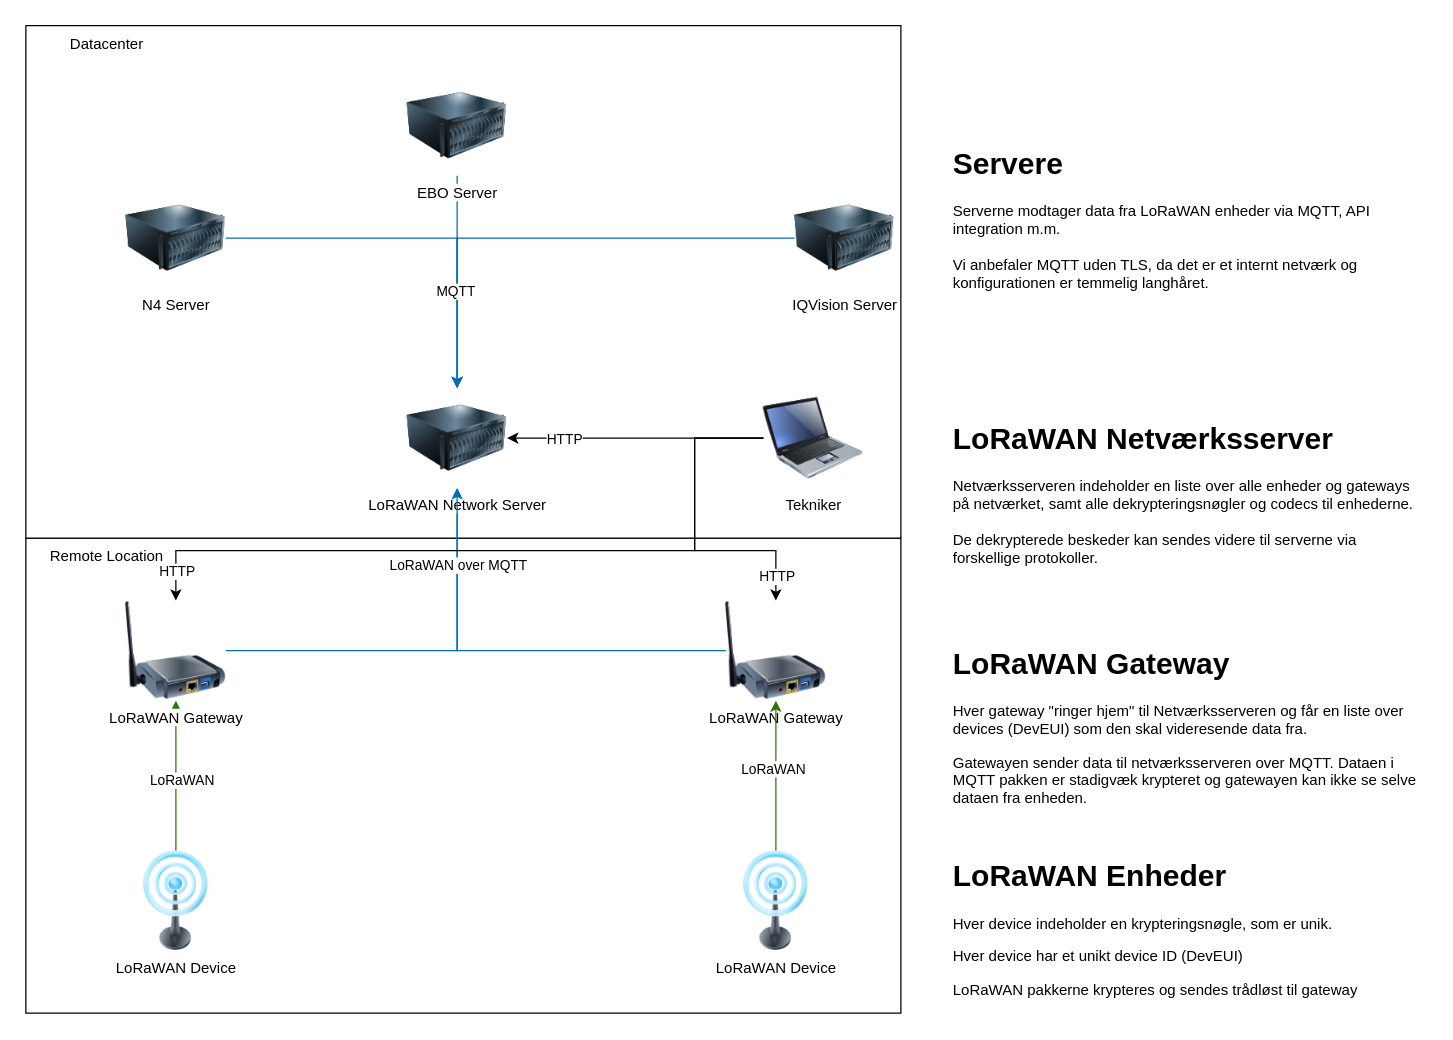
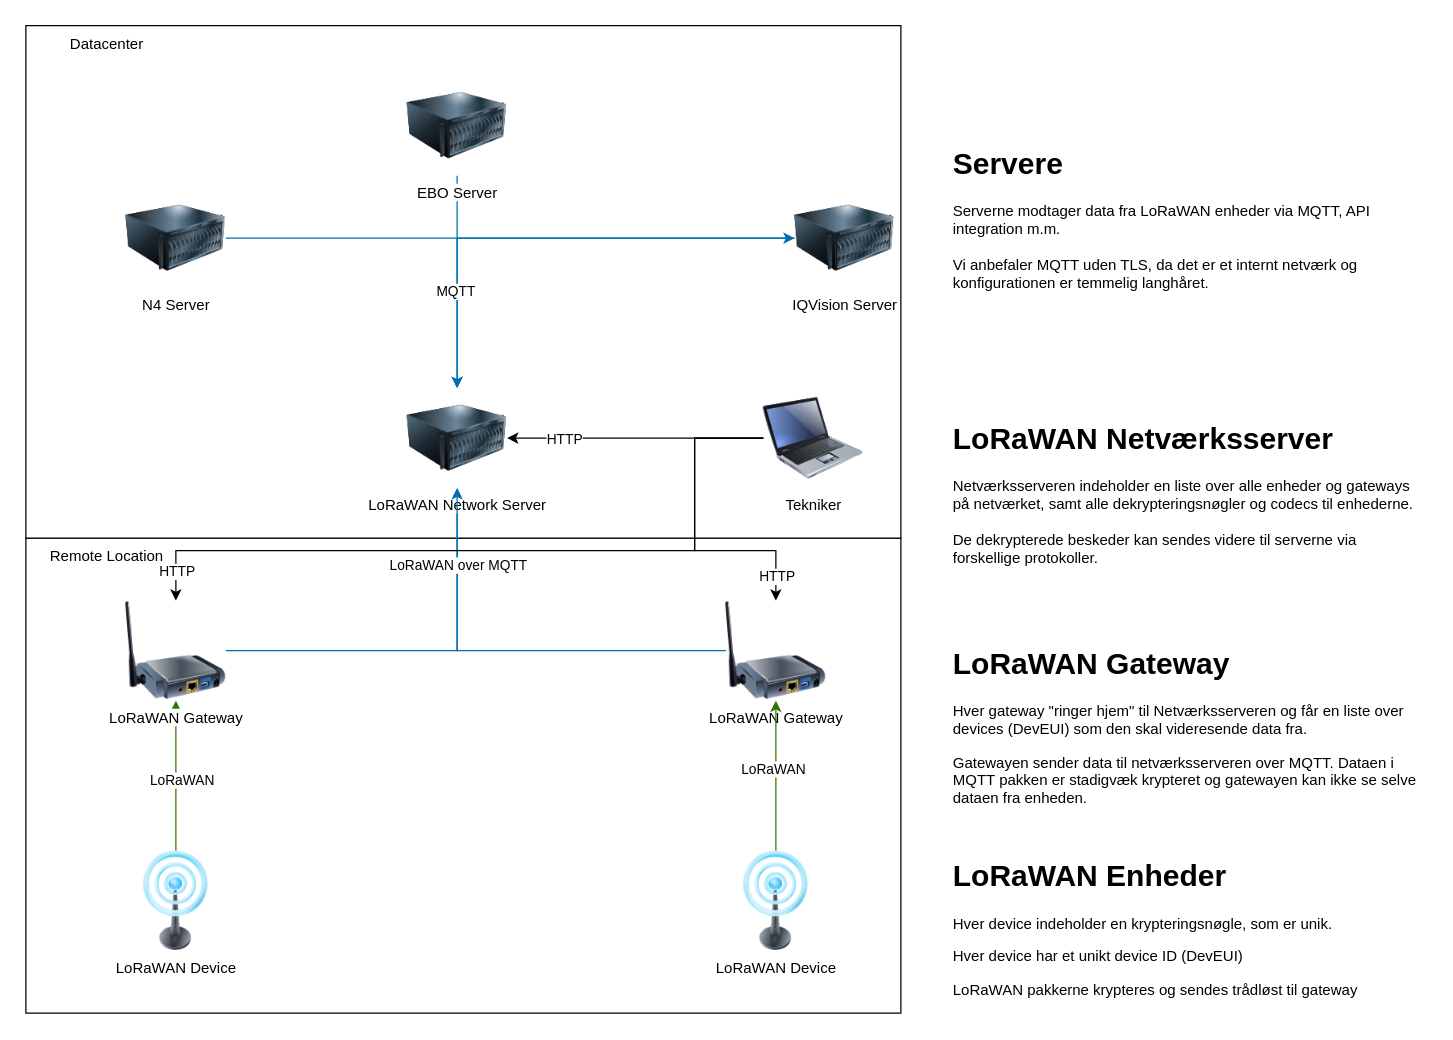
(454, 238) -> (454, 238)
